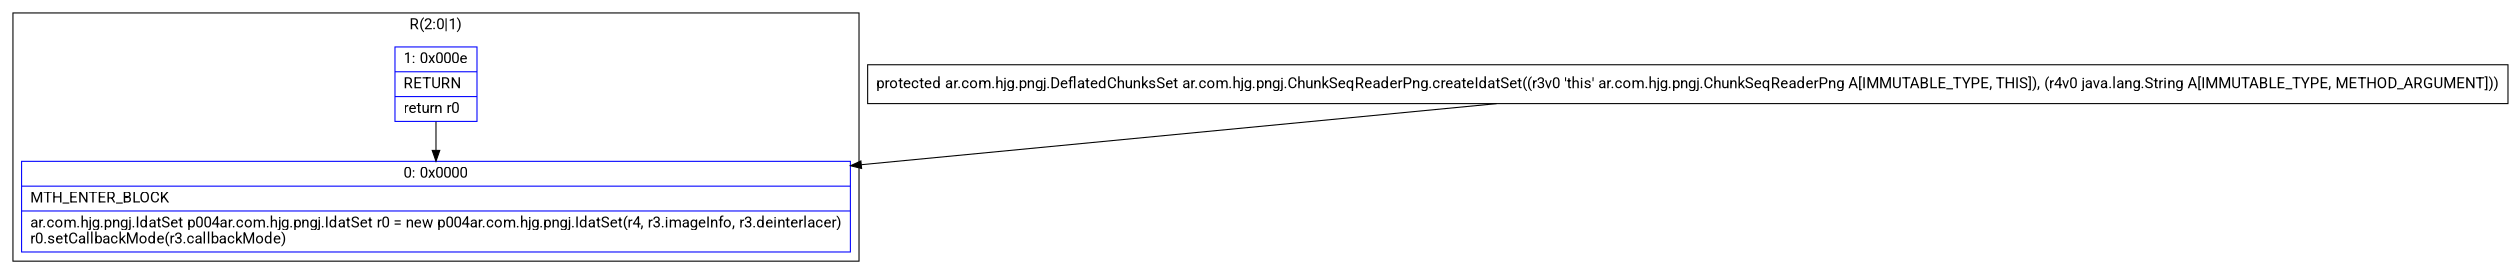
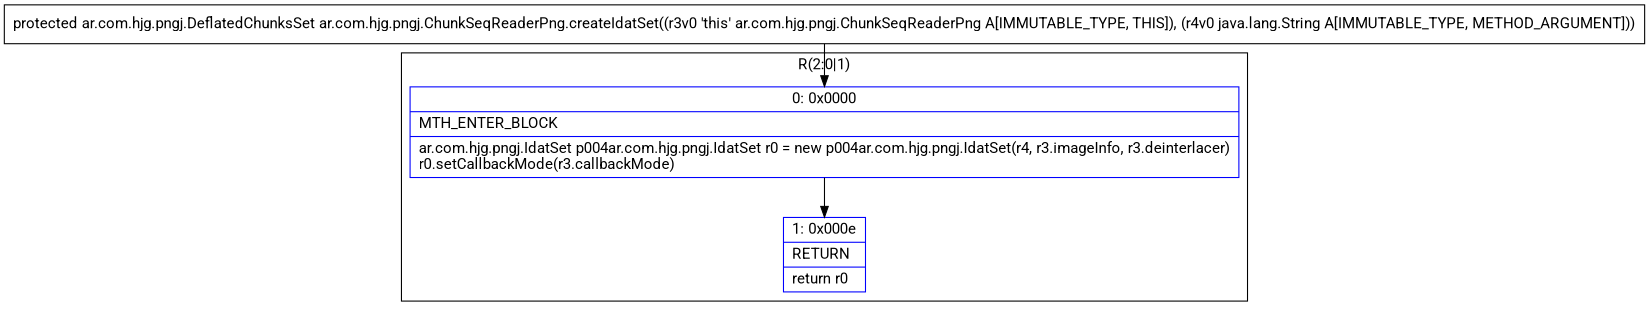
(436, 136) -> (824, 192)
